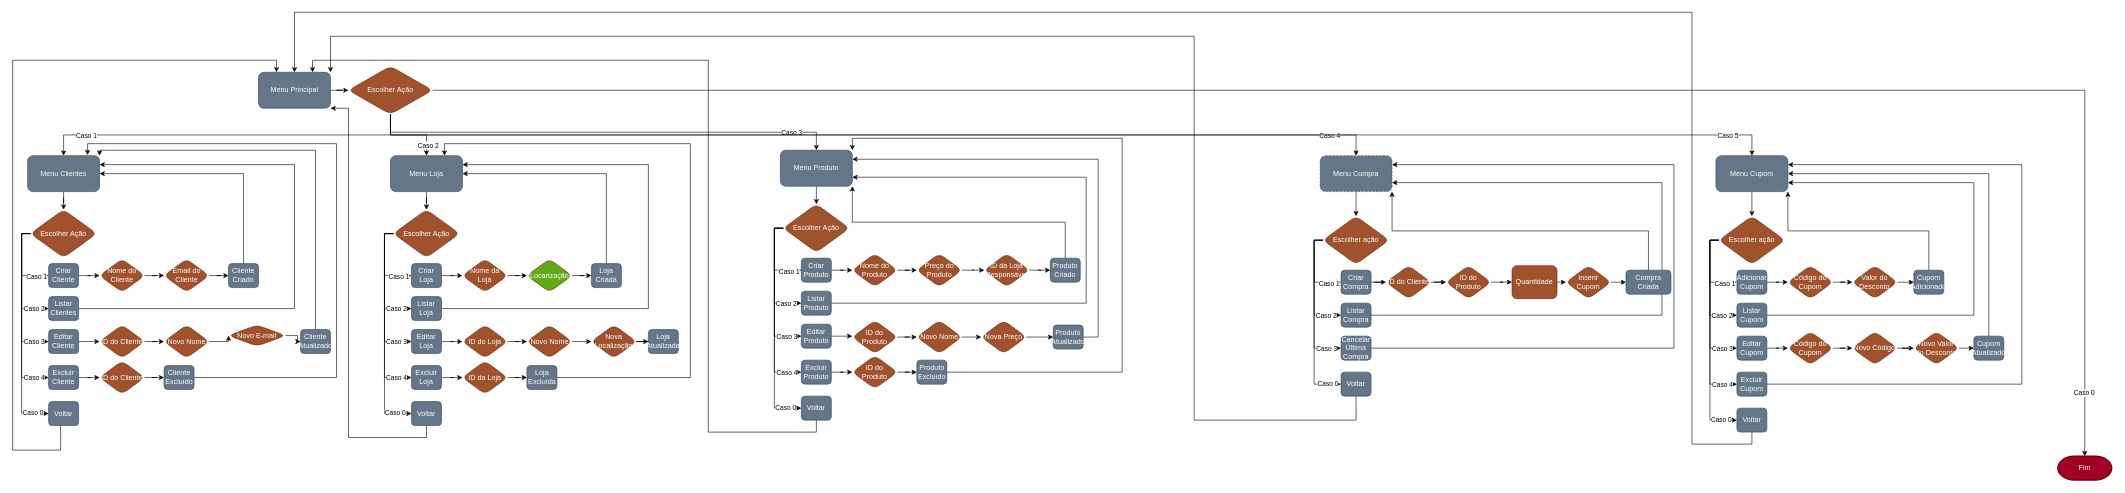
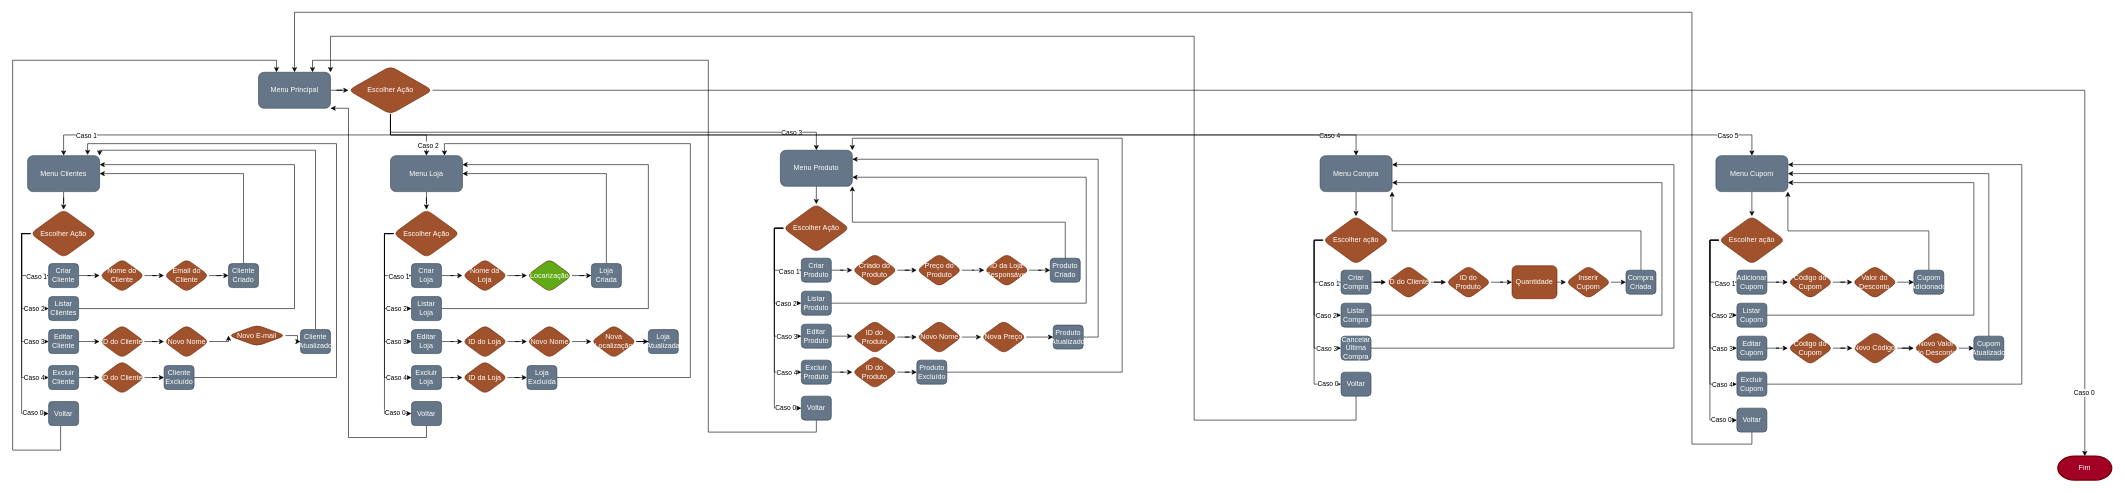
(1356, 174) -> (1356, 174)
(875, 270) -> (875, 270)
(1649, 282) -> (1641, 282)
